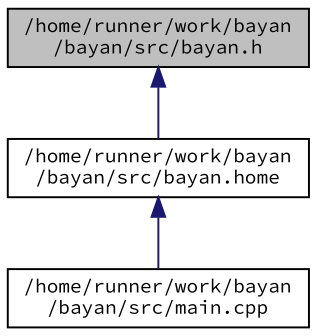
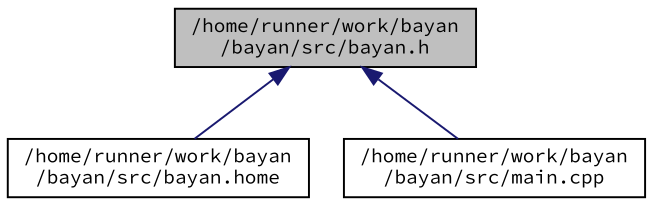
(158, 243) -> (418, 109)
